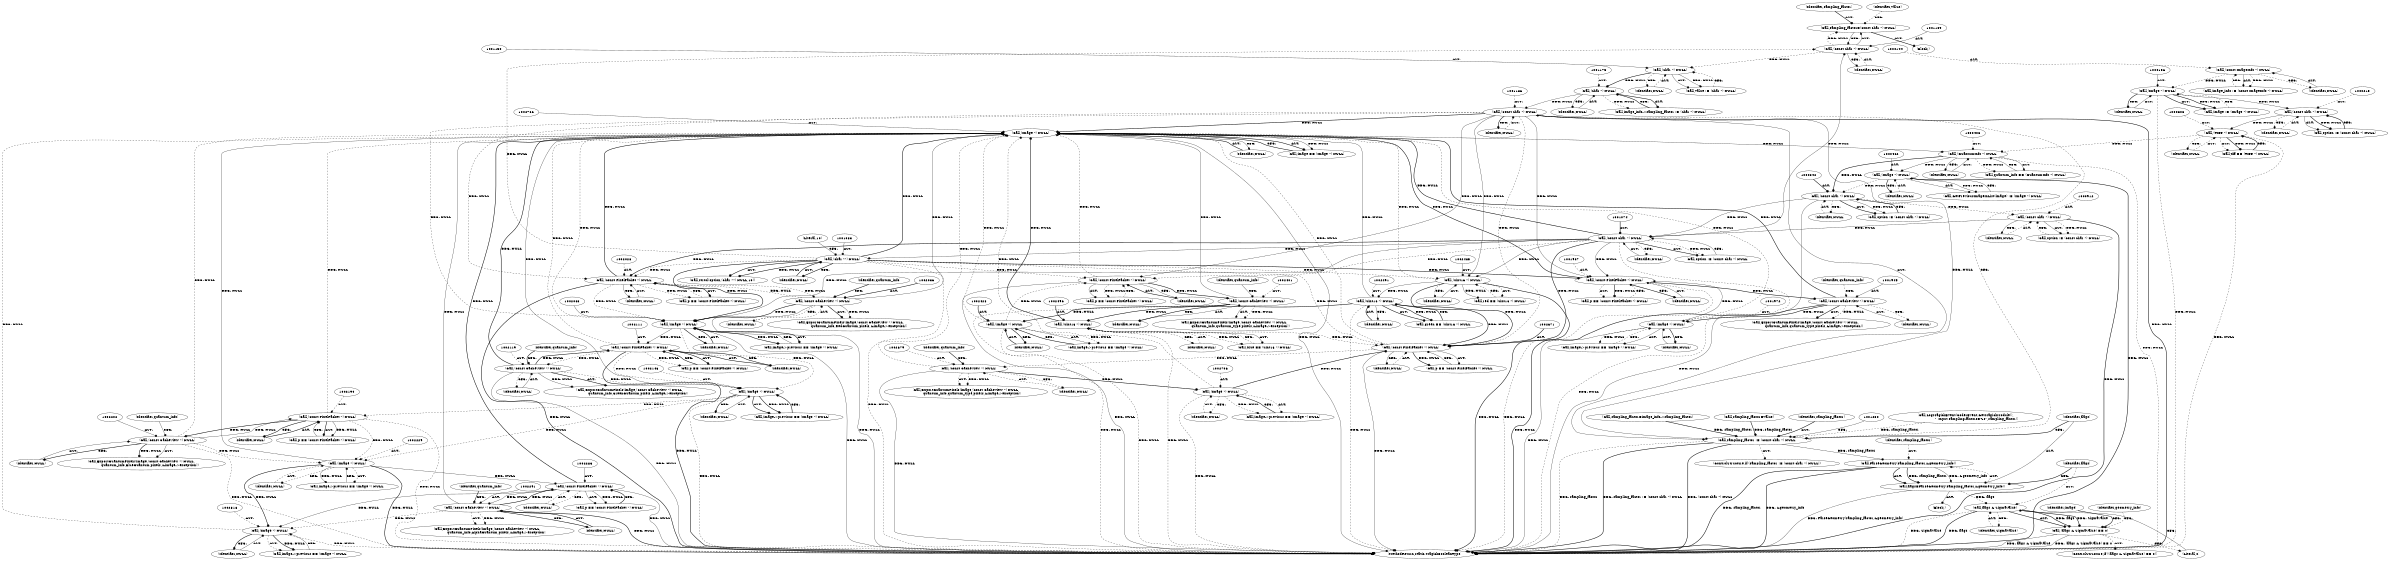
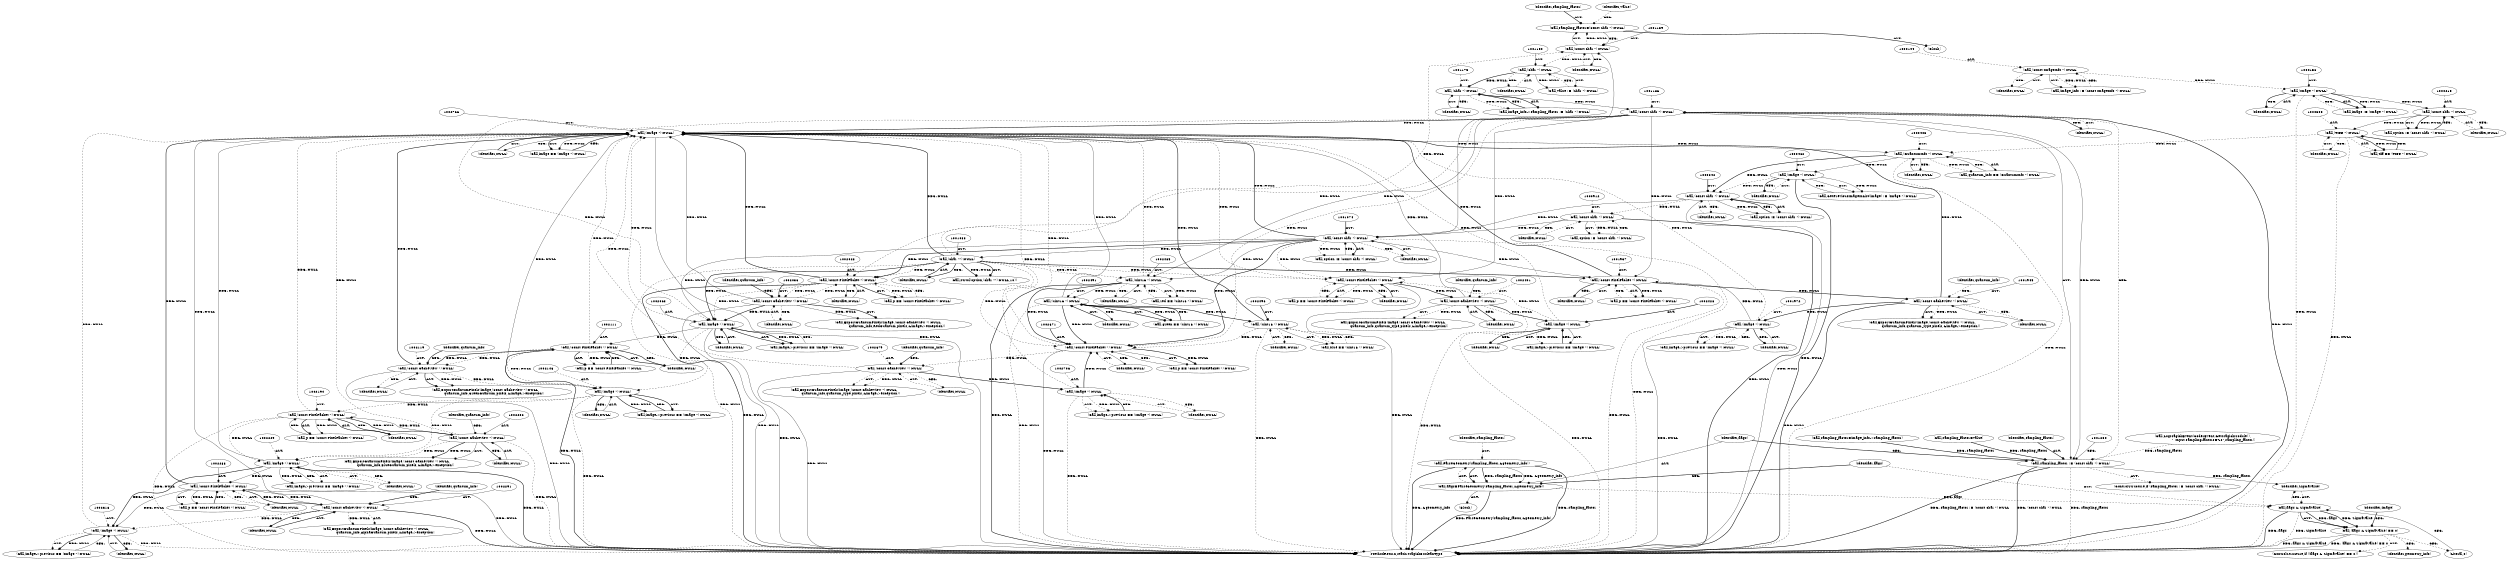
(812, 238) -> none
(1832, 452) -> (2190, 475)
(2119, 523) -> (2401, 539)
(1779, 541) -> (1454, 518)
